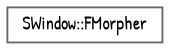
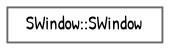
(85, 25) -> (85, 25)
